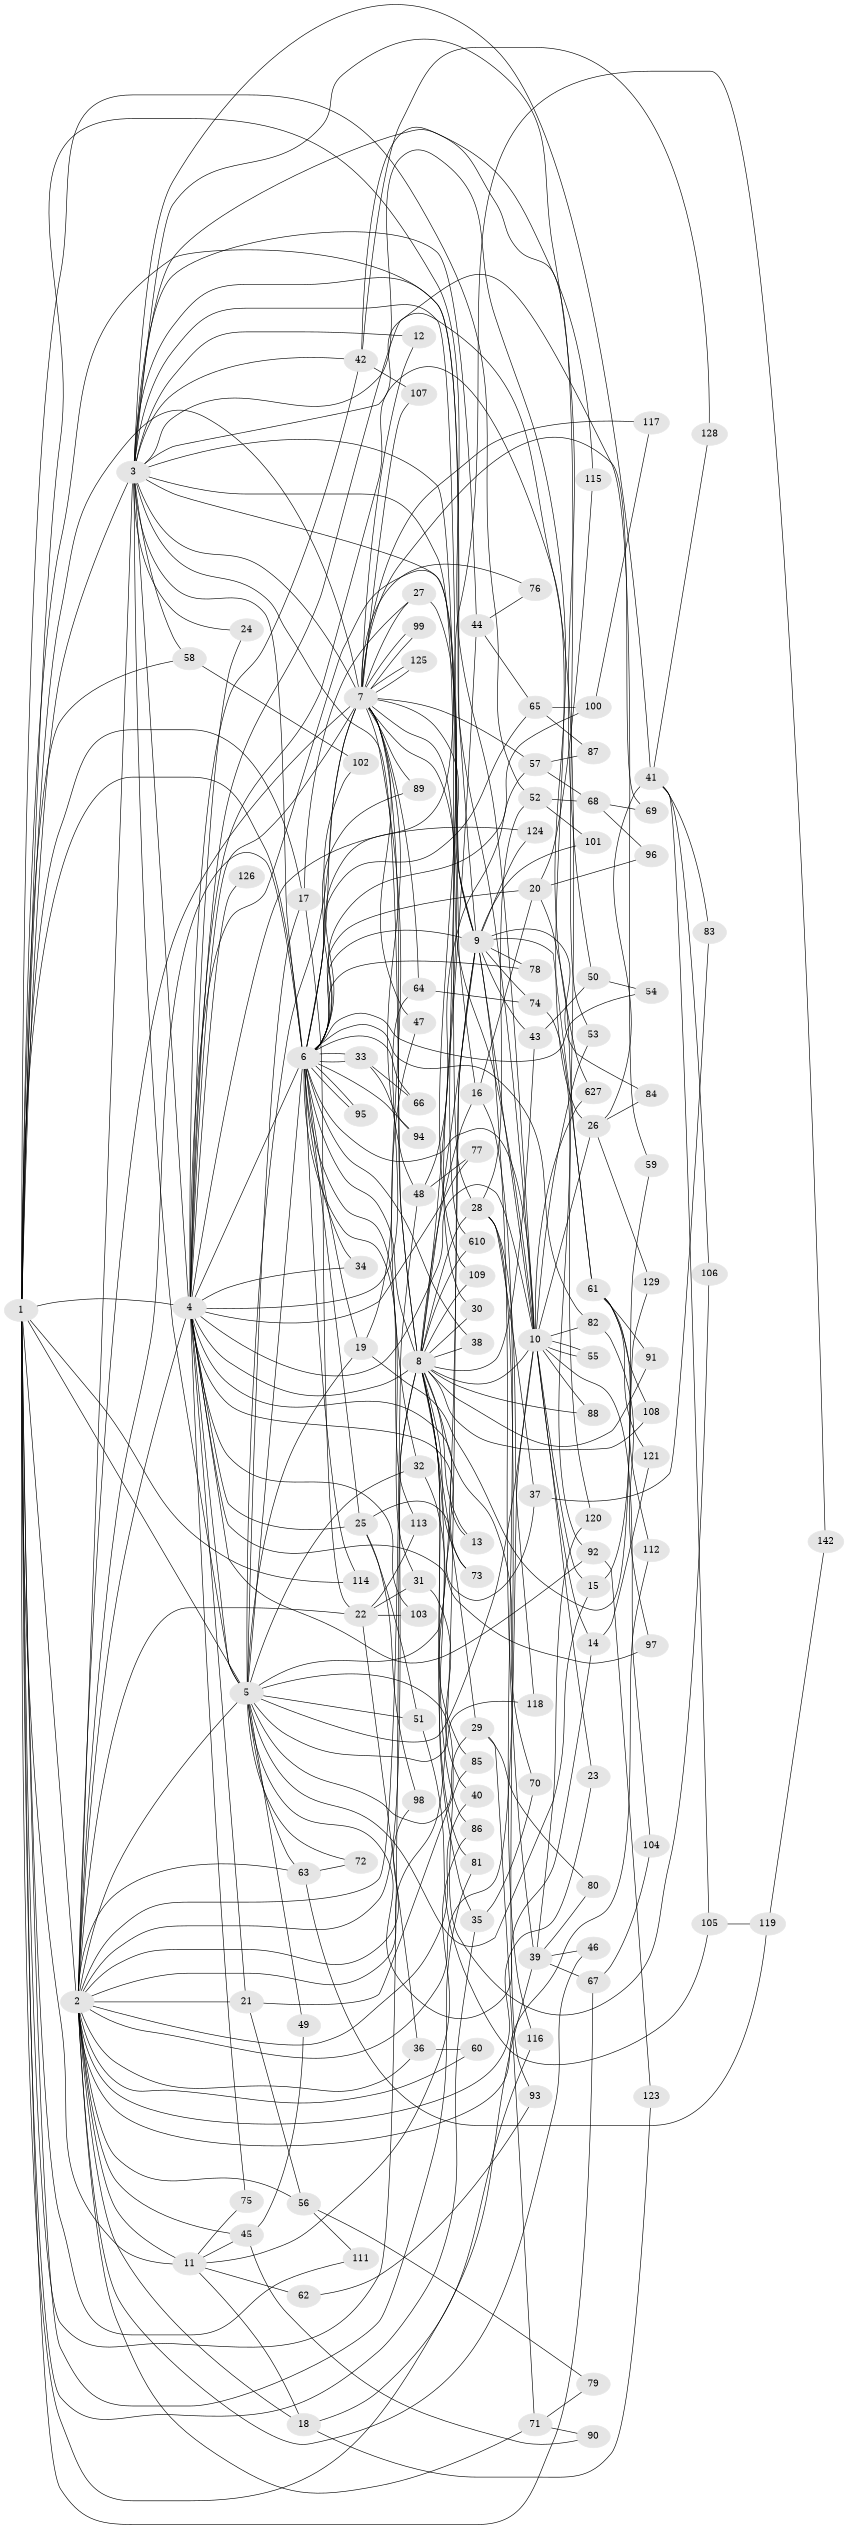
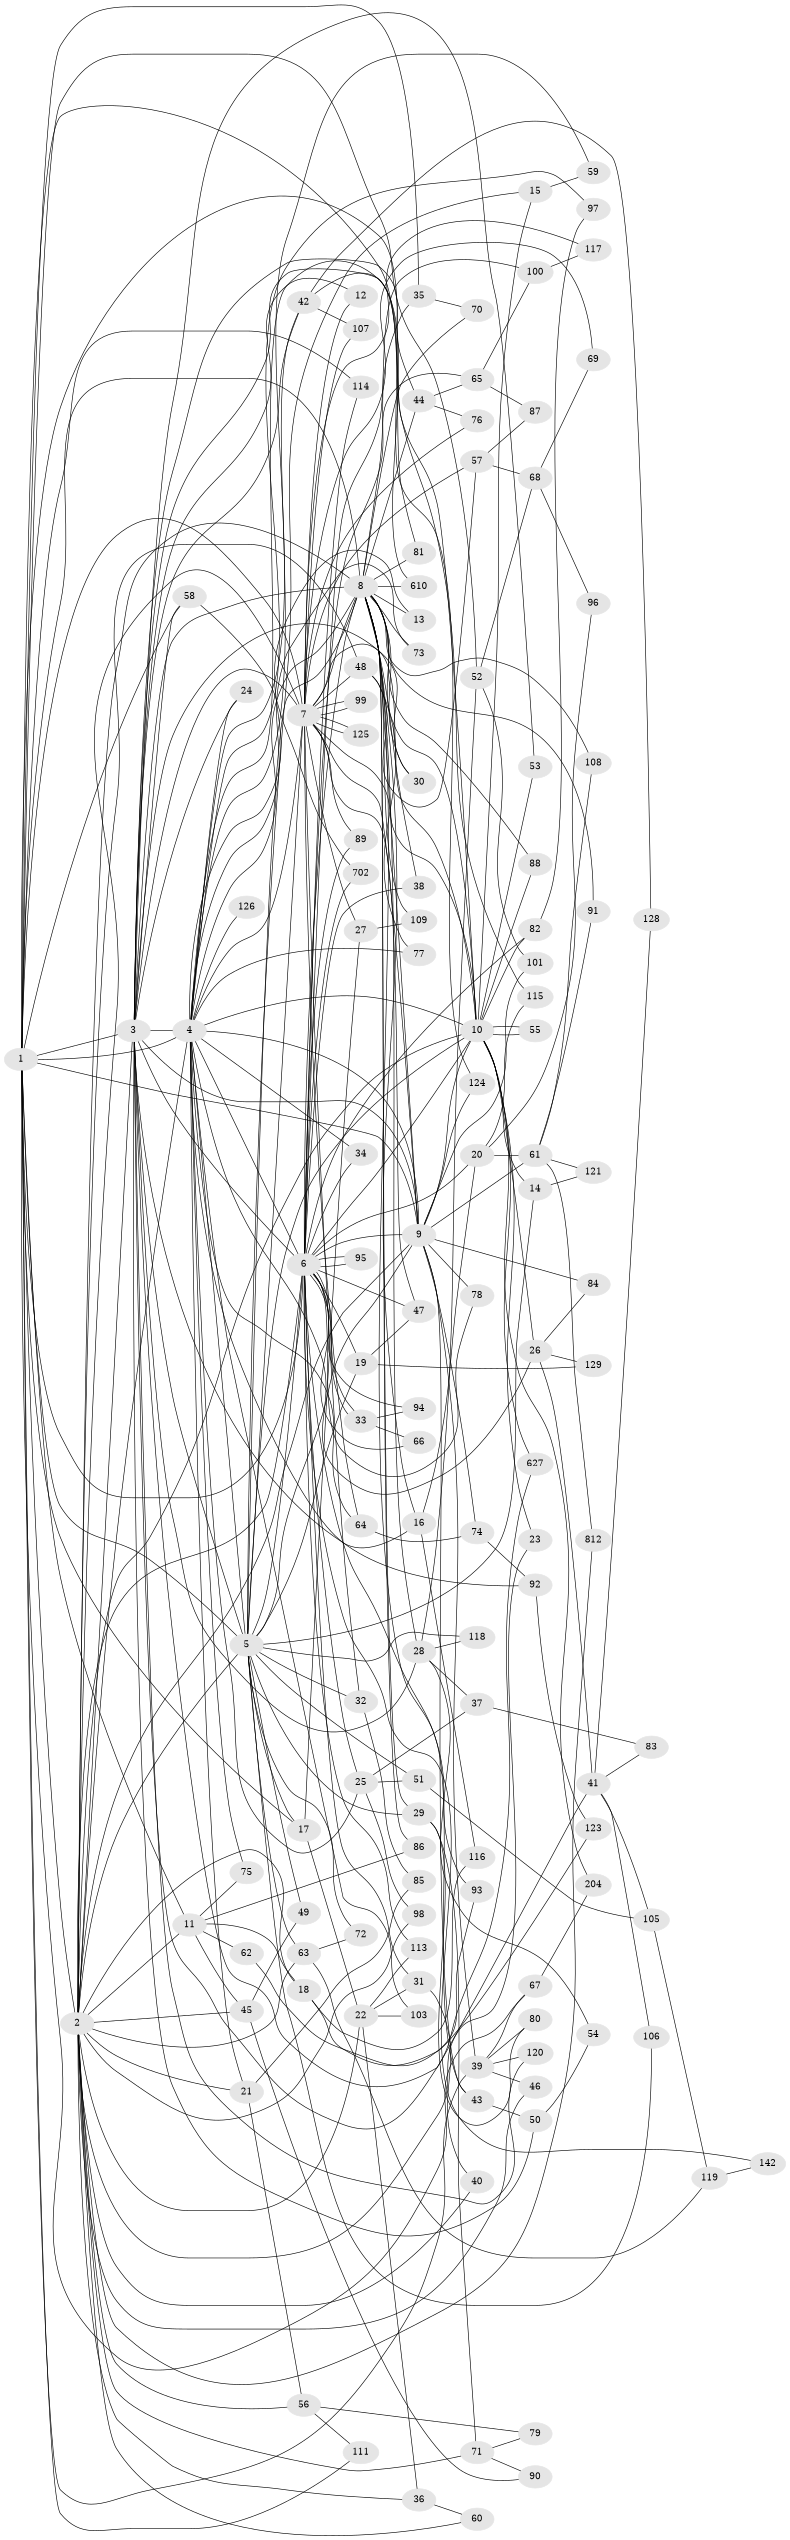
(361, 763) -> (361, 874)
(328, 877) -> (361, 1288)
none -> (261, 1102)
(652, 1550) -> (593, 1540)
(652, 1846) -> (593, 1885)
